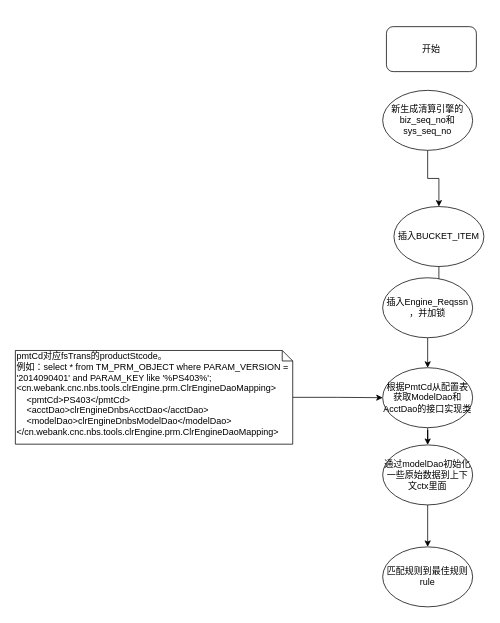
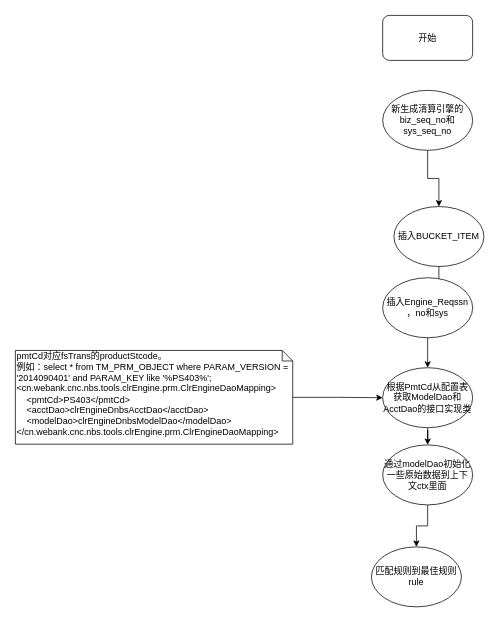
(432, 49) -> (428, 38)
(428, 308) -> (428, 308)
(428, 577) -> (417, 577)
